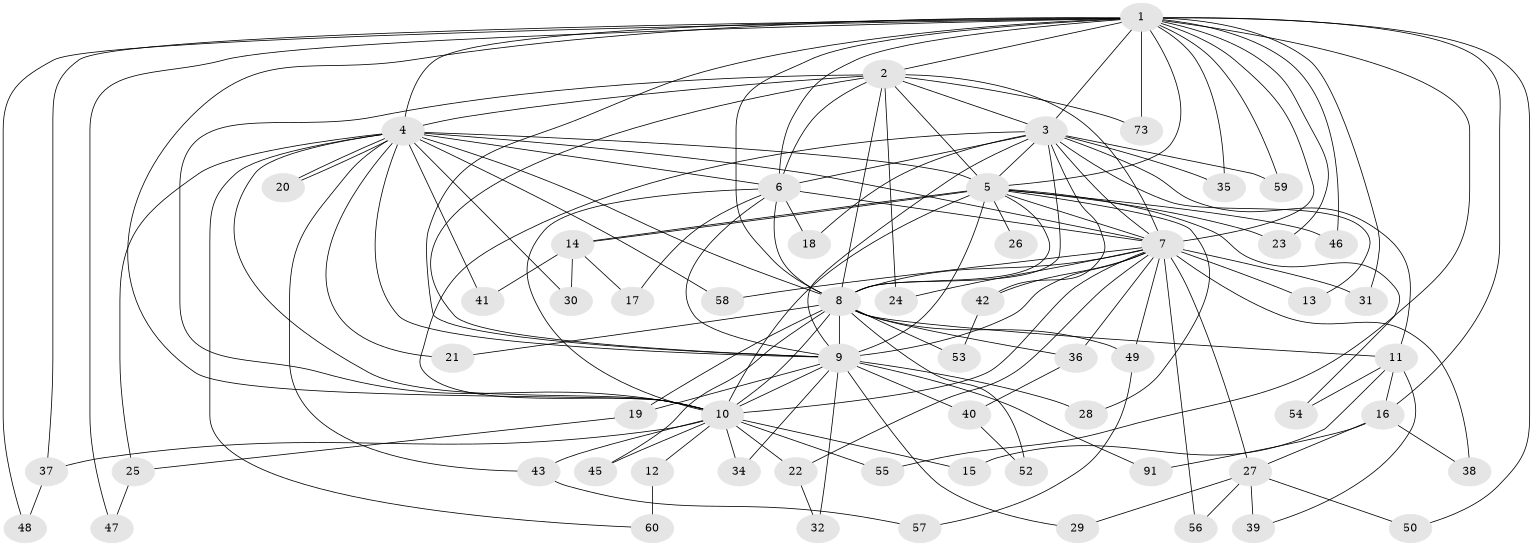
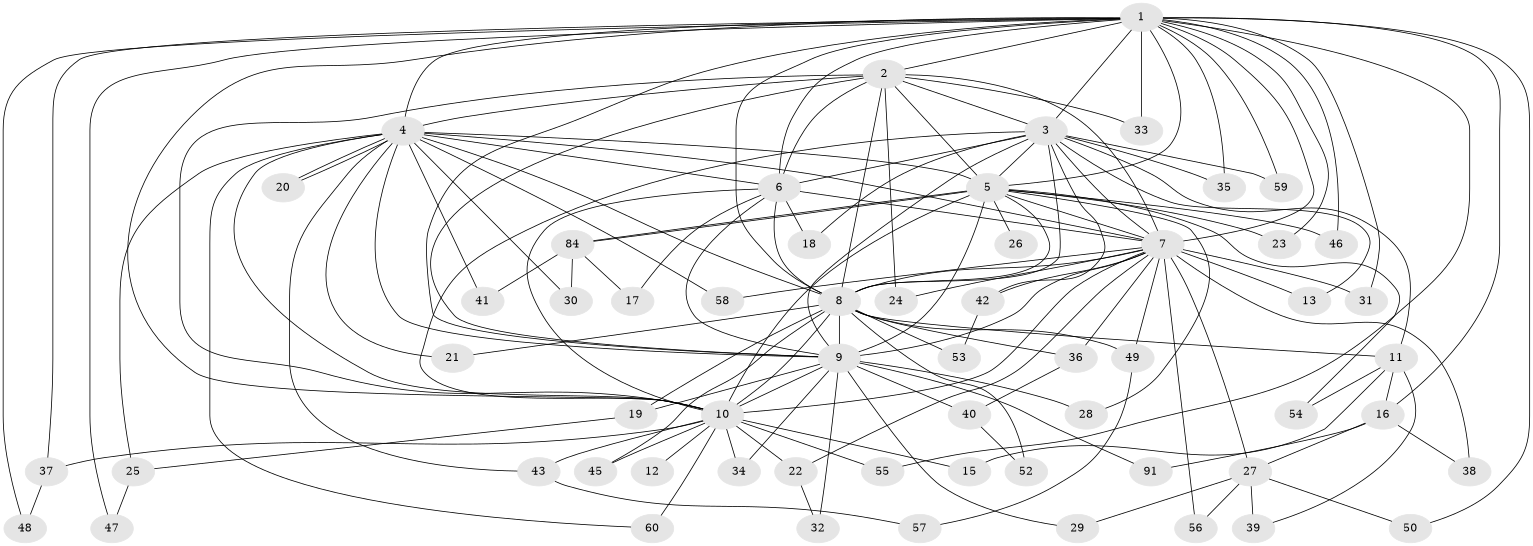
(1142, 131) -> (1142, 131)
(573, 245) -> (573, 245)
(652, 497) -> (689, 473)
